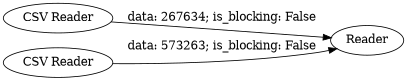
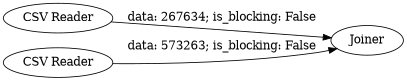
(367, 40) -> (367, 40)
